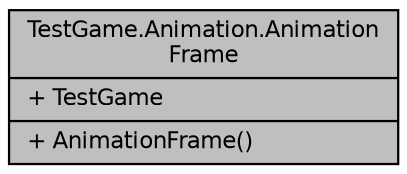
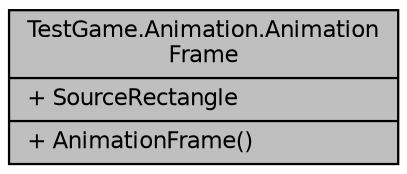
(96, 98) -> (133, 98)
